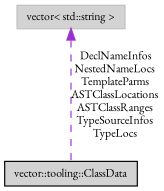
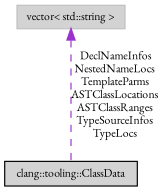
(71, 174) -> (71, 174)
